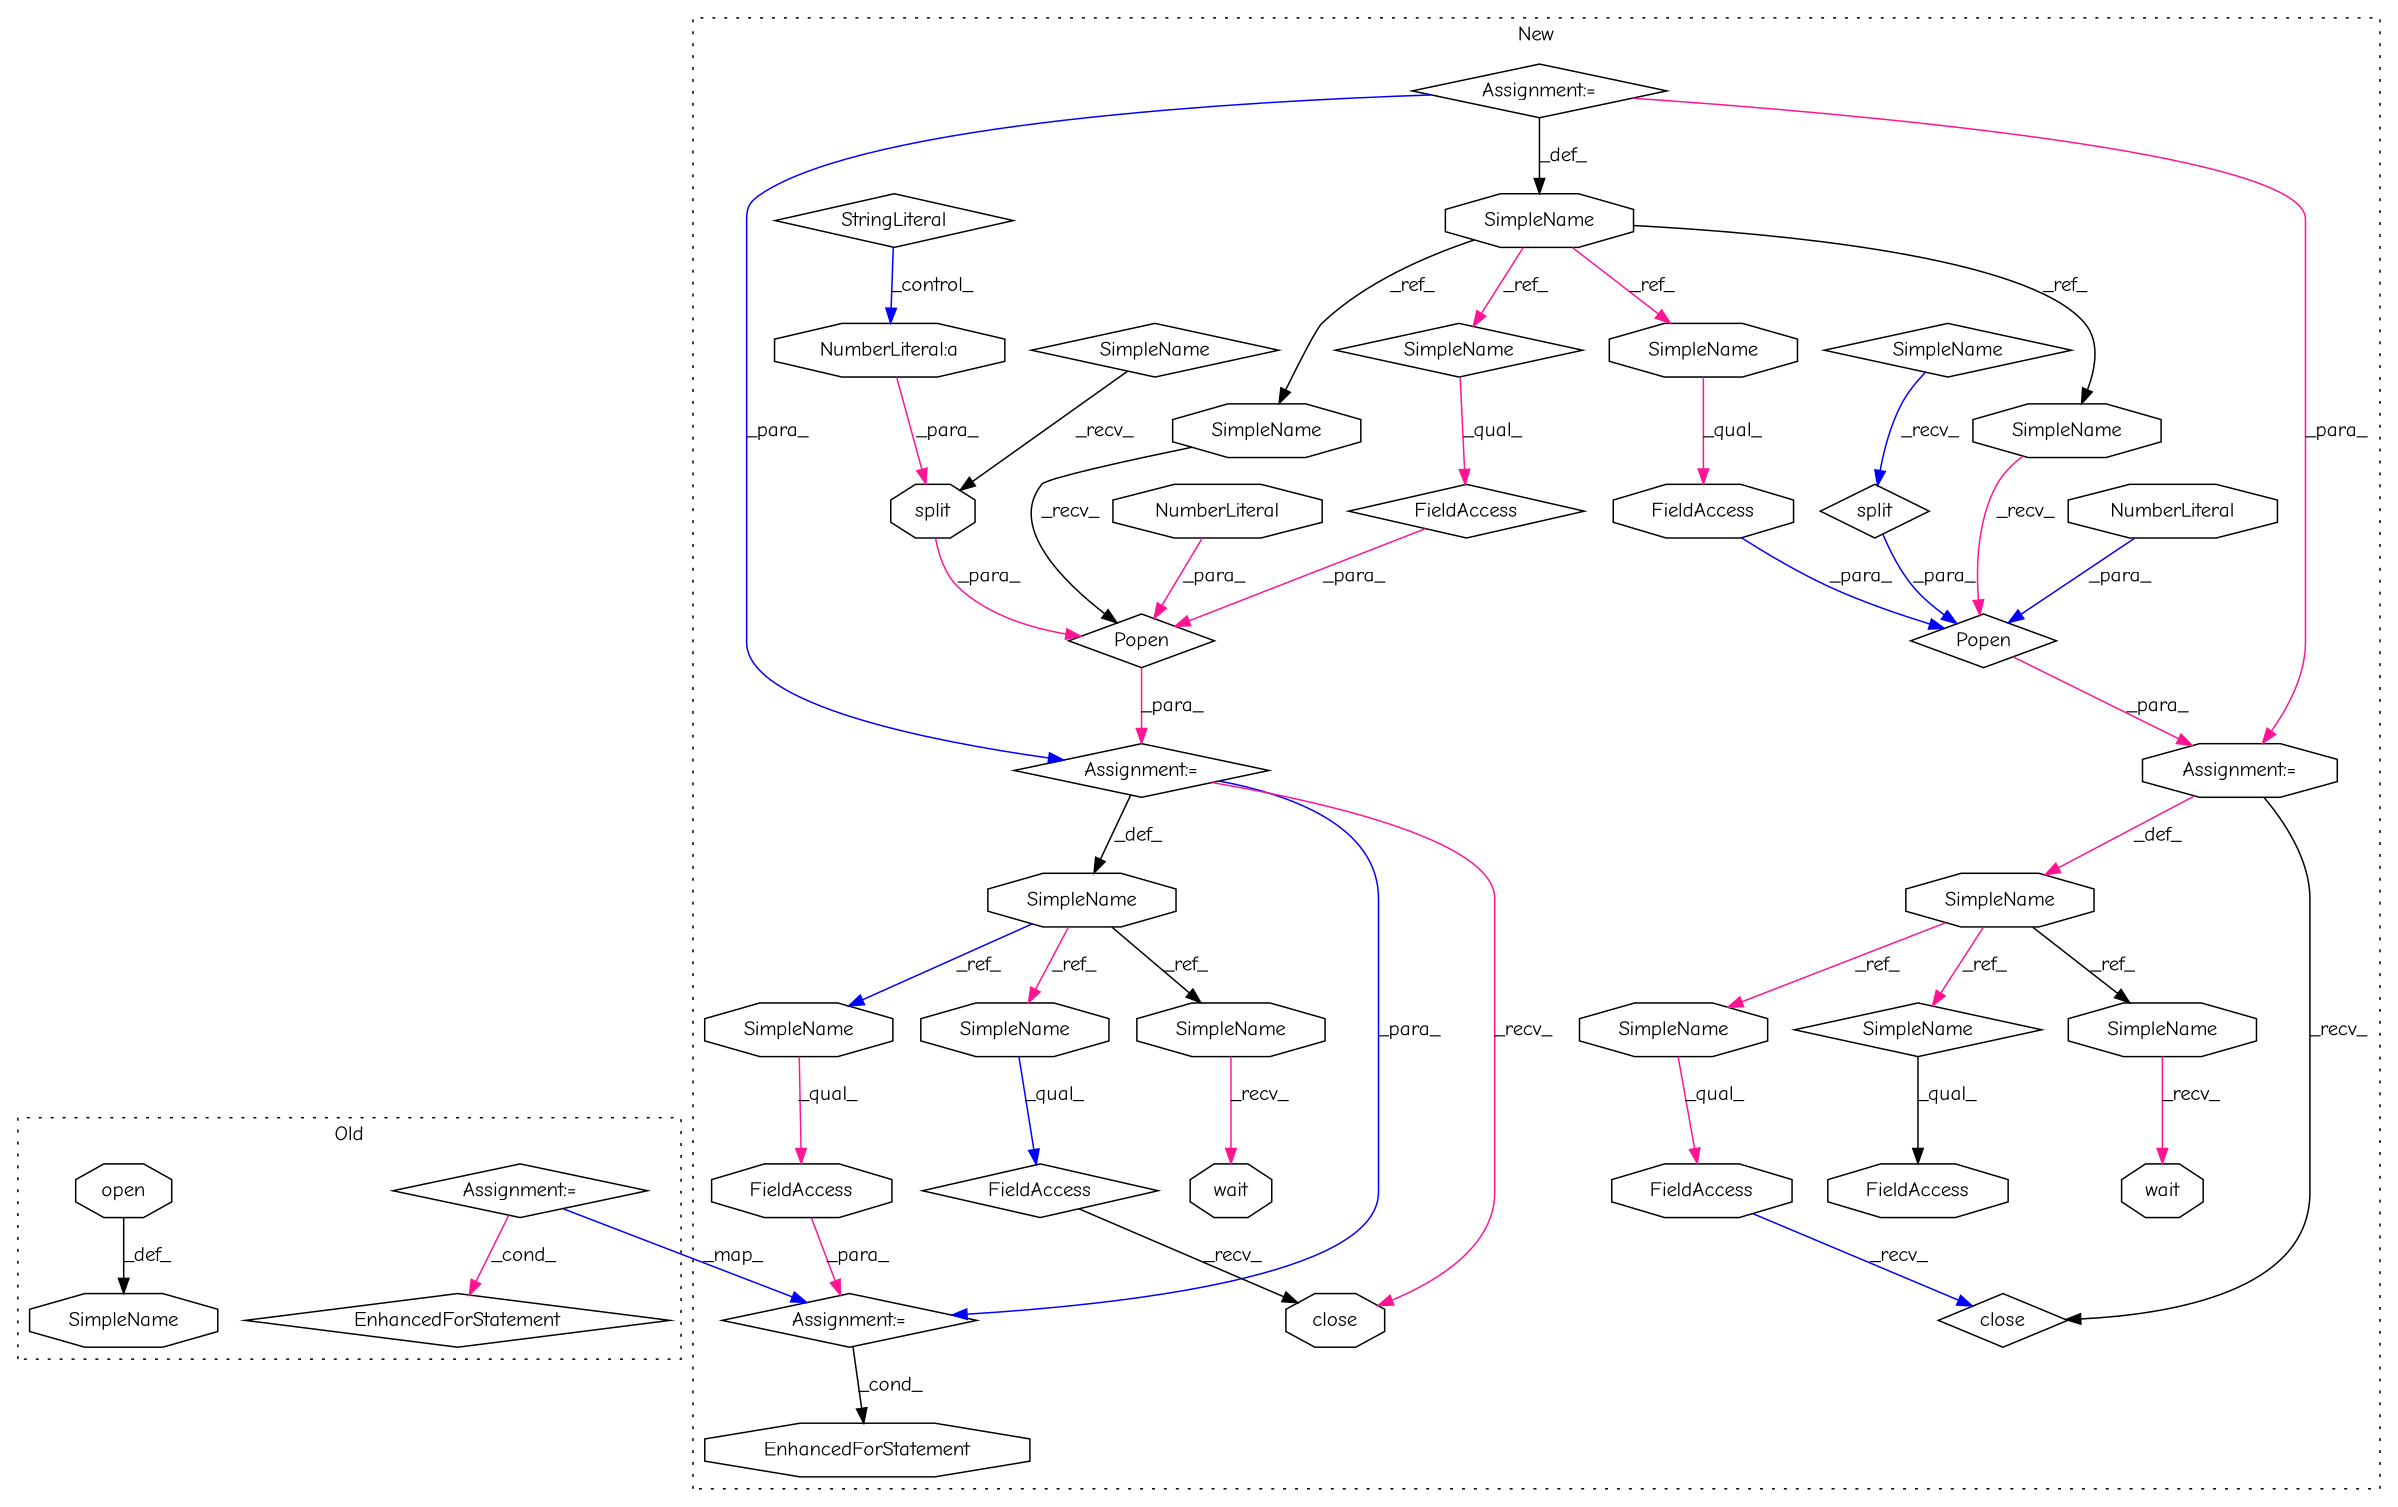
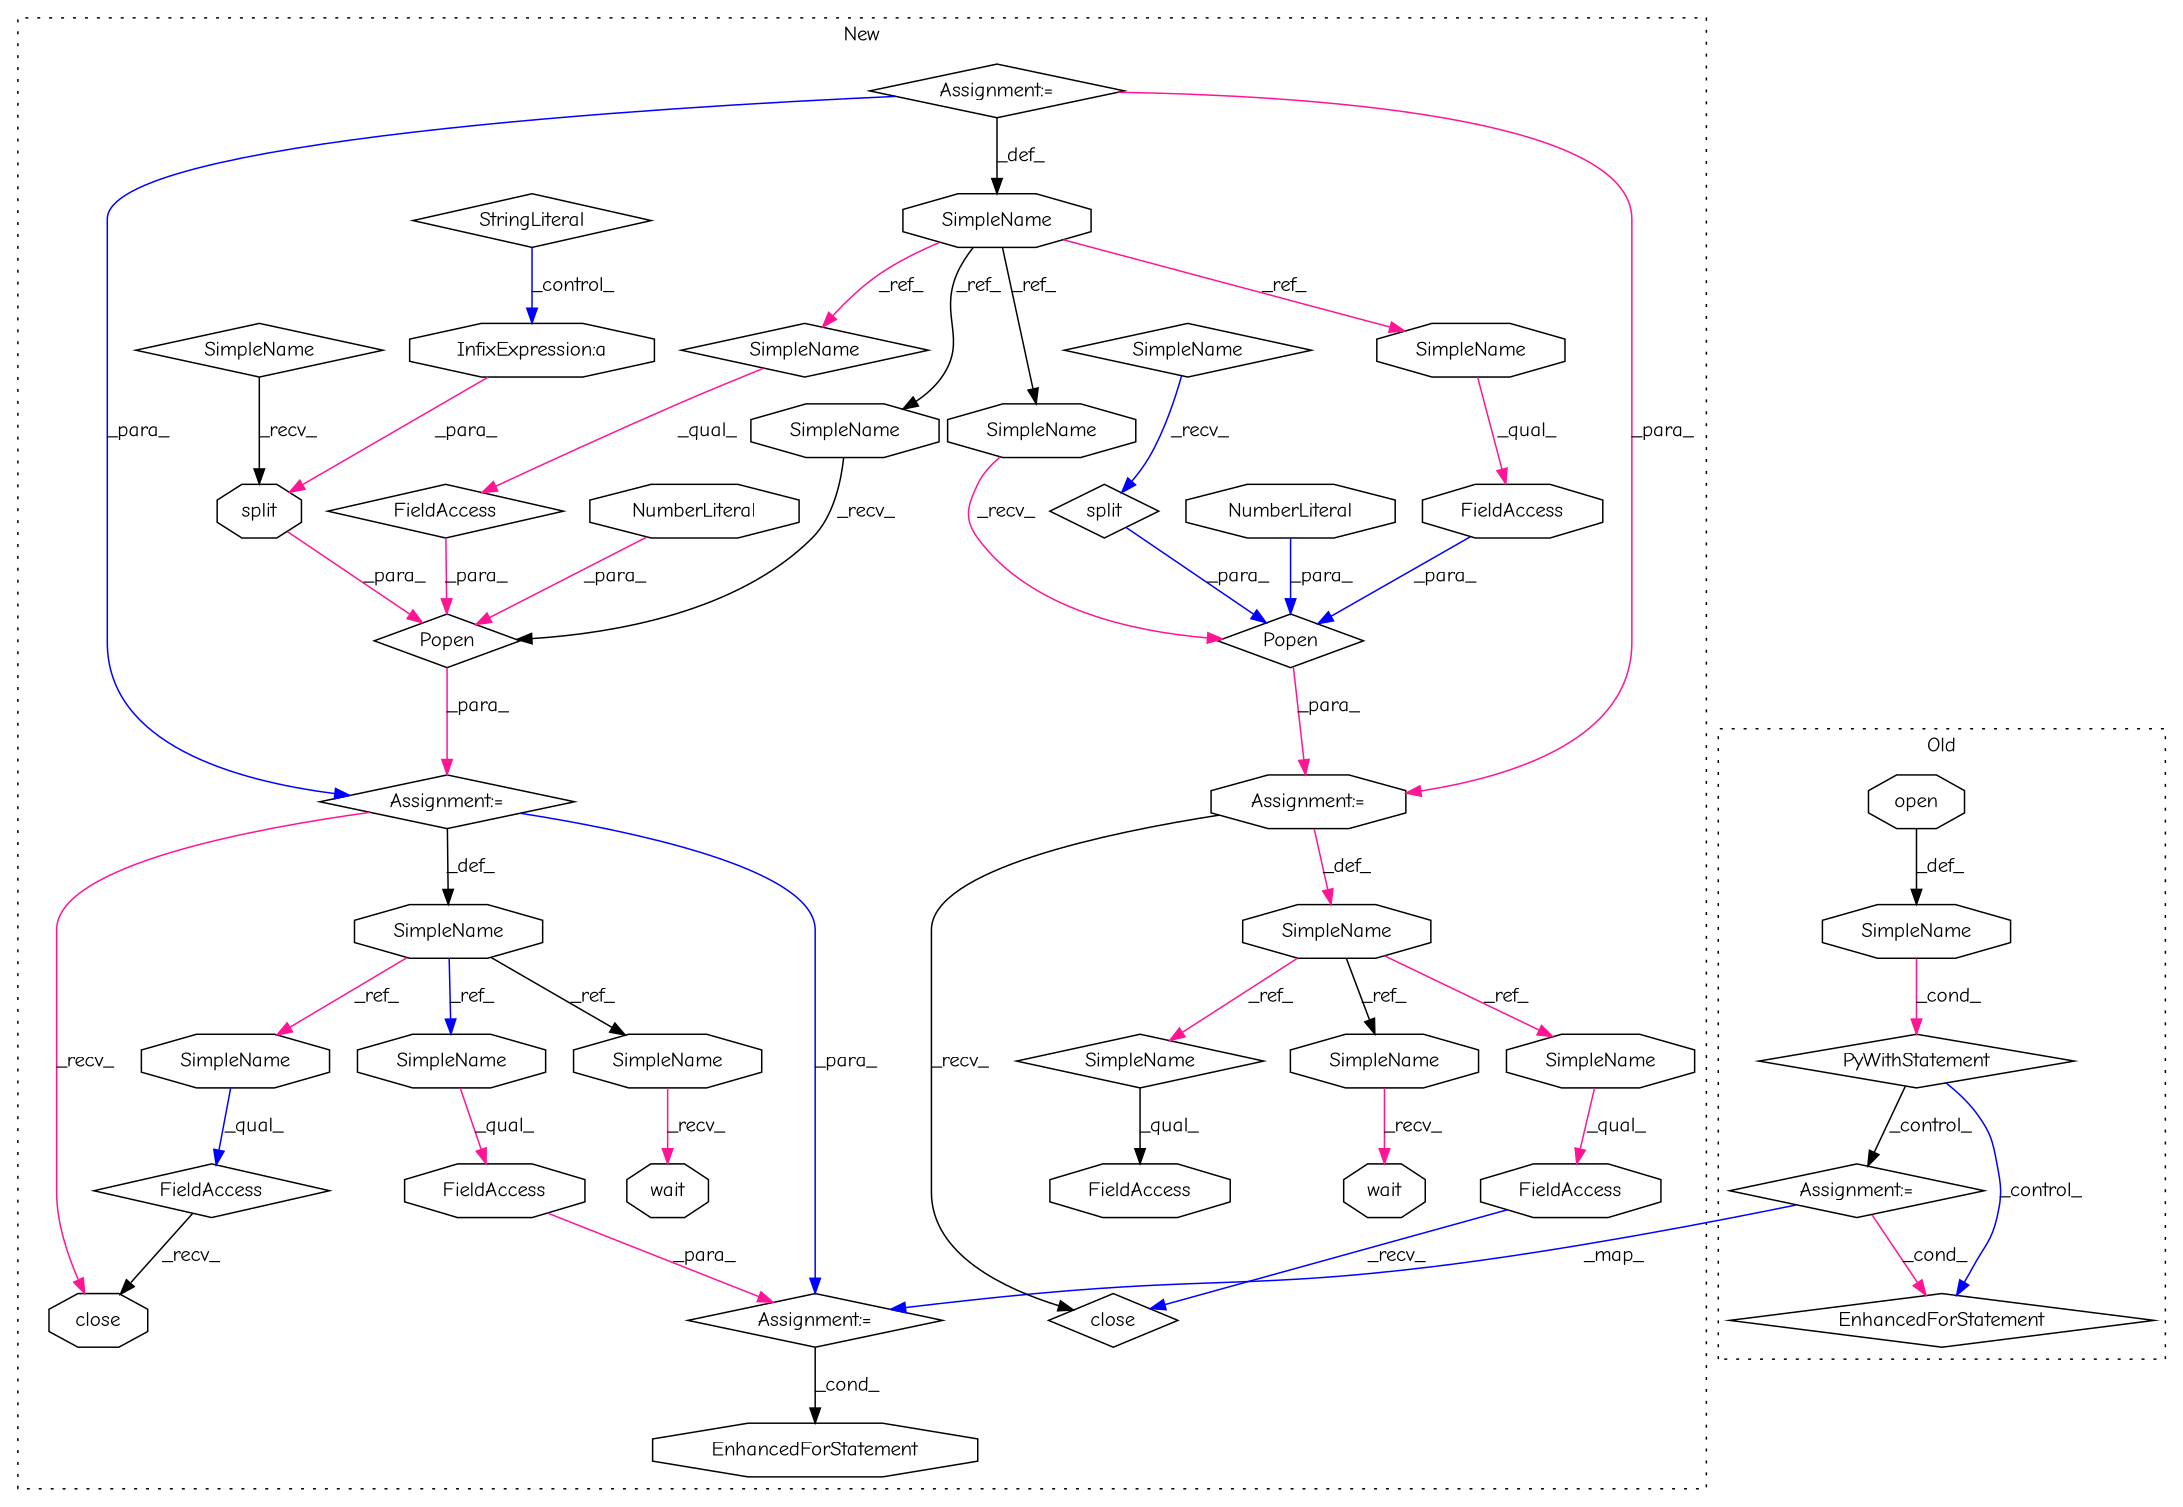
(890, 350) -> (532, 350)
none -> (1916, 1061)
